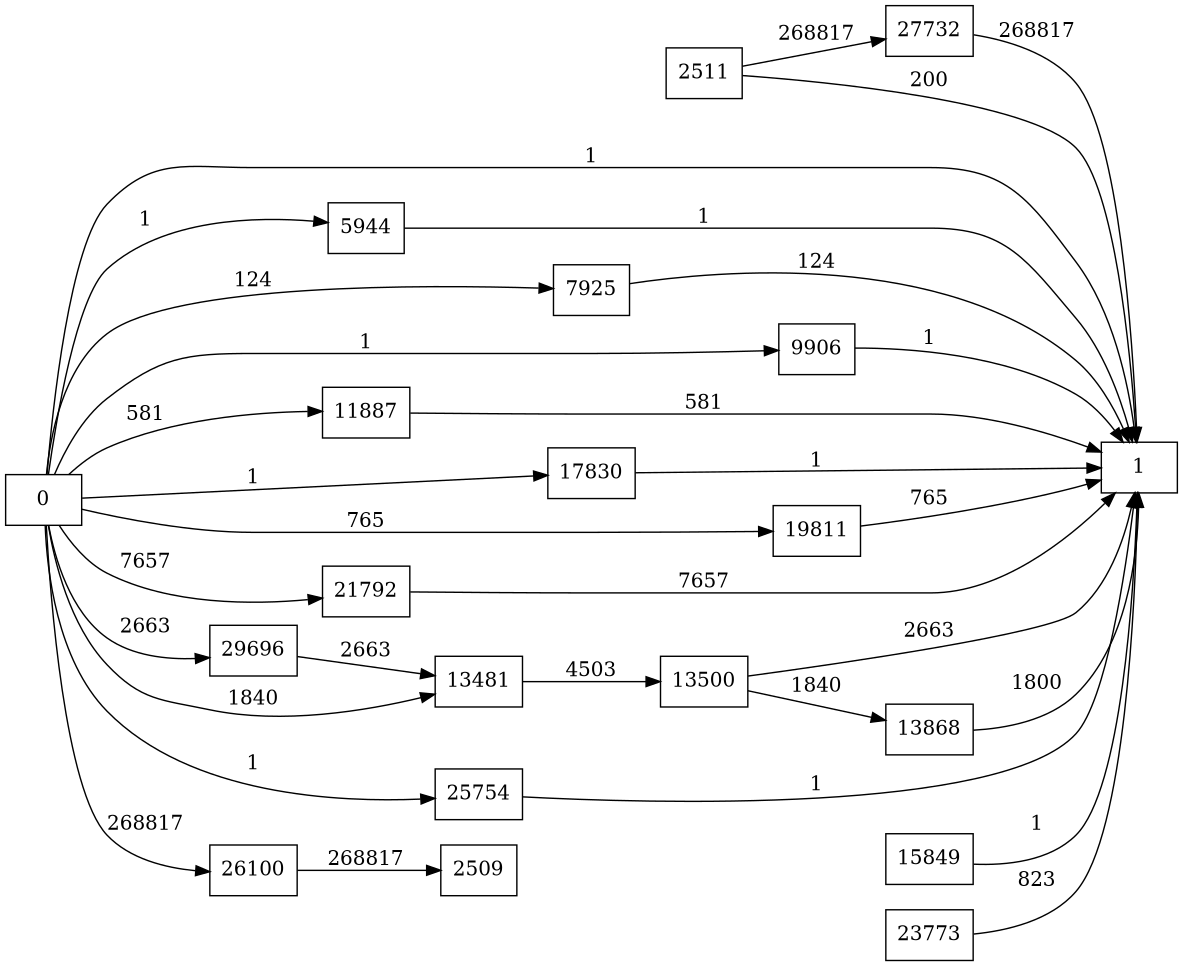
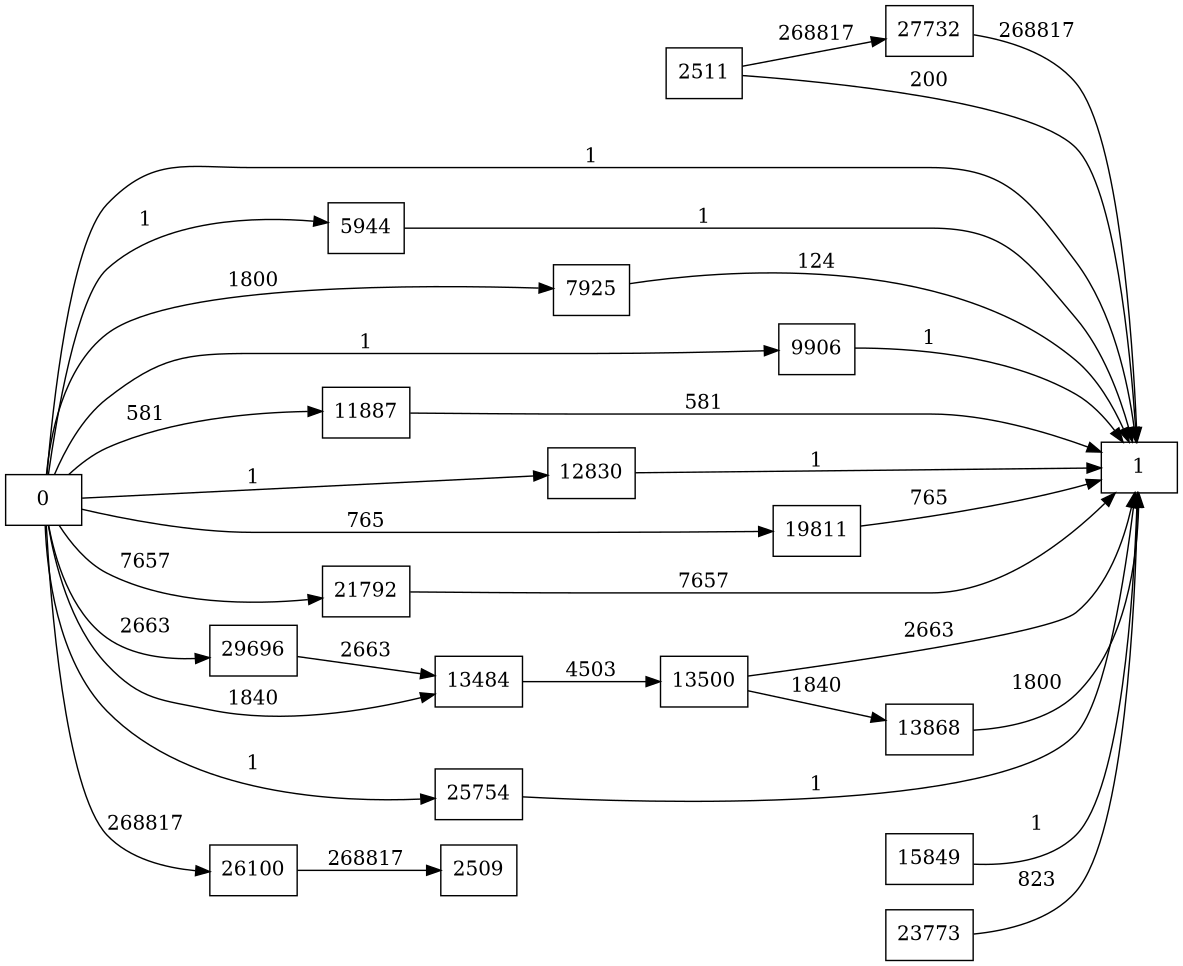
(254, 281) -> (254, 281)
(592, 473) -> (592, 473)
(479, 682) -> (479, 682)
